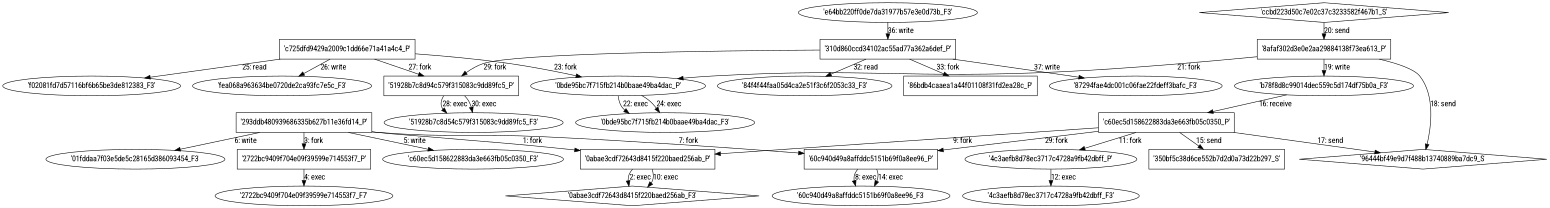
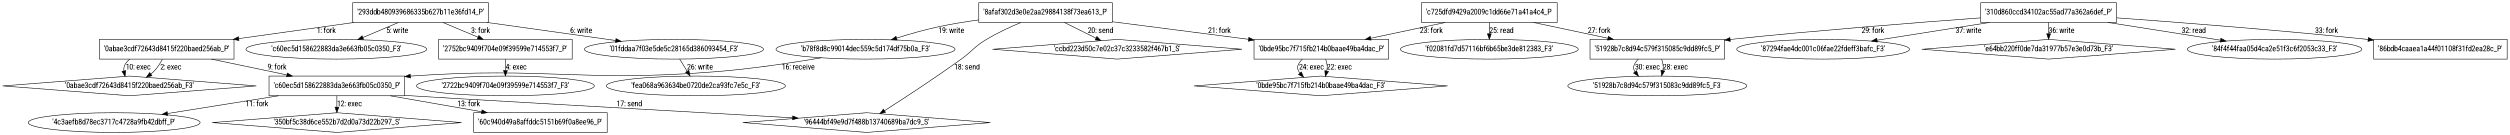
(888, 13) -> (2049, 49)
(888, 28) -> (2049, 28)
(1324, 28) -> (1080, 30)
(317, 66) -> (683, 65)
(451, 86) -> (1657, 49)
(618, 86) -> (1321, 49)
(474, 123) -> (1657, 86)
(665, 123) -> (1321, 86)
(585, 139) -> none
(909, 141) -> (249, 67)
(1056, 141) -> (469, 104)
(1209, 141) -> (349, 104)
(304, 159) -> (505, 49)
(1217, 159) -> (337, 123)
(1423, 159) -> (867, 123)
(304, 196) -> (505, 86)
(861, 196) -> none
(1051, 196) -> none
